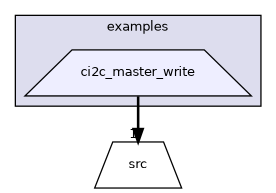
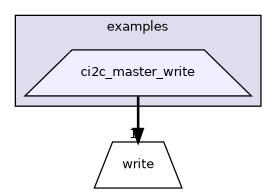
(138, 165) -> (138, 165)
